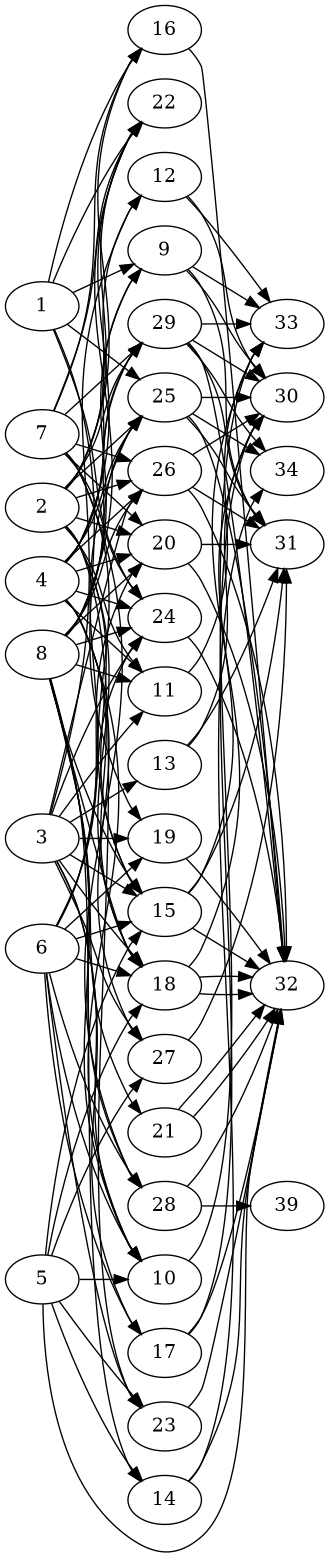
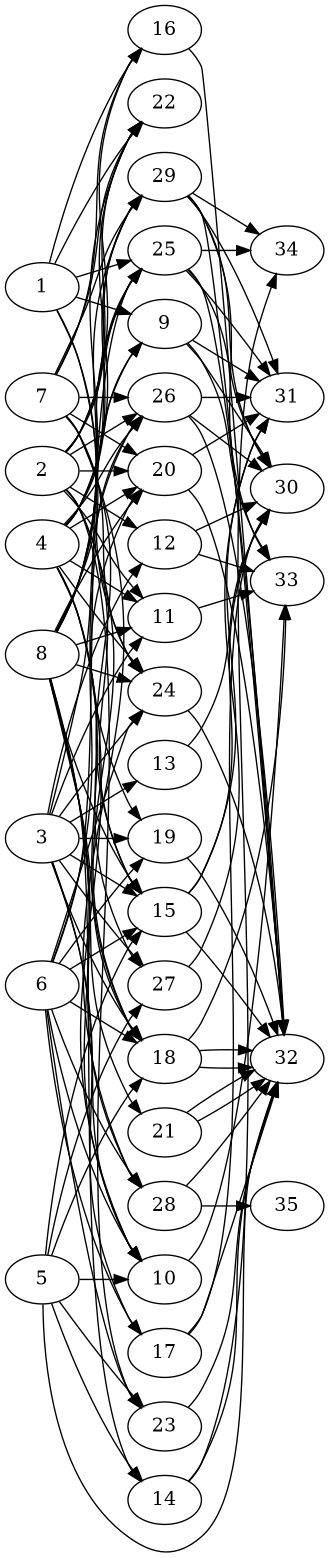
(237, 667) -> none
(287, 1206) -> (287, 1206)
